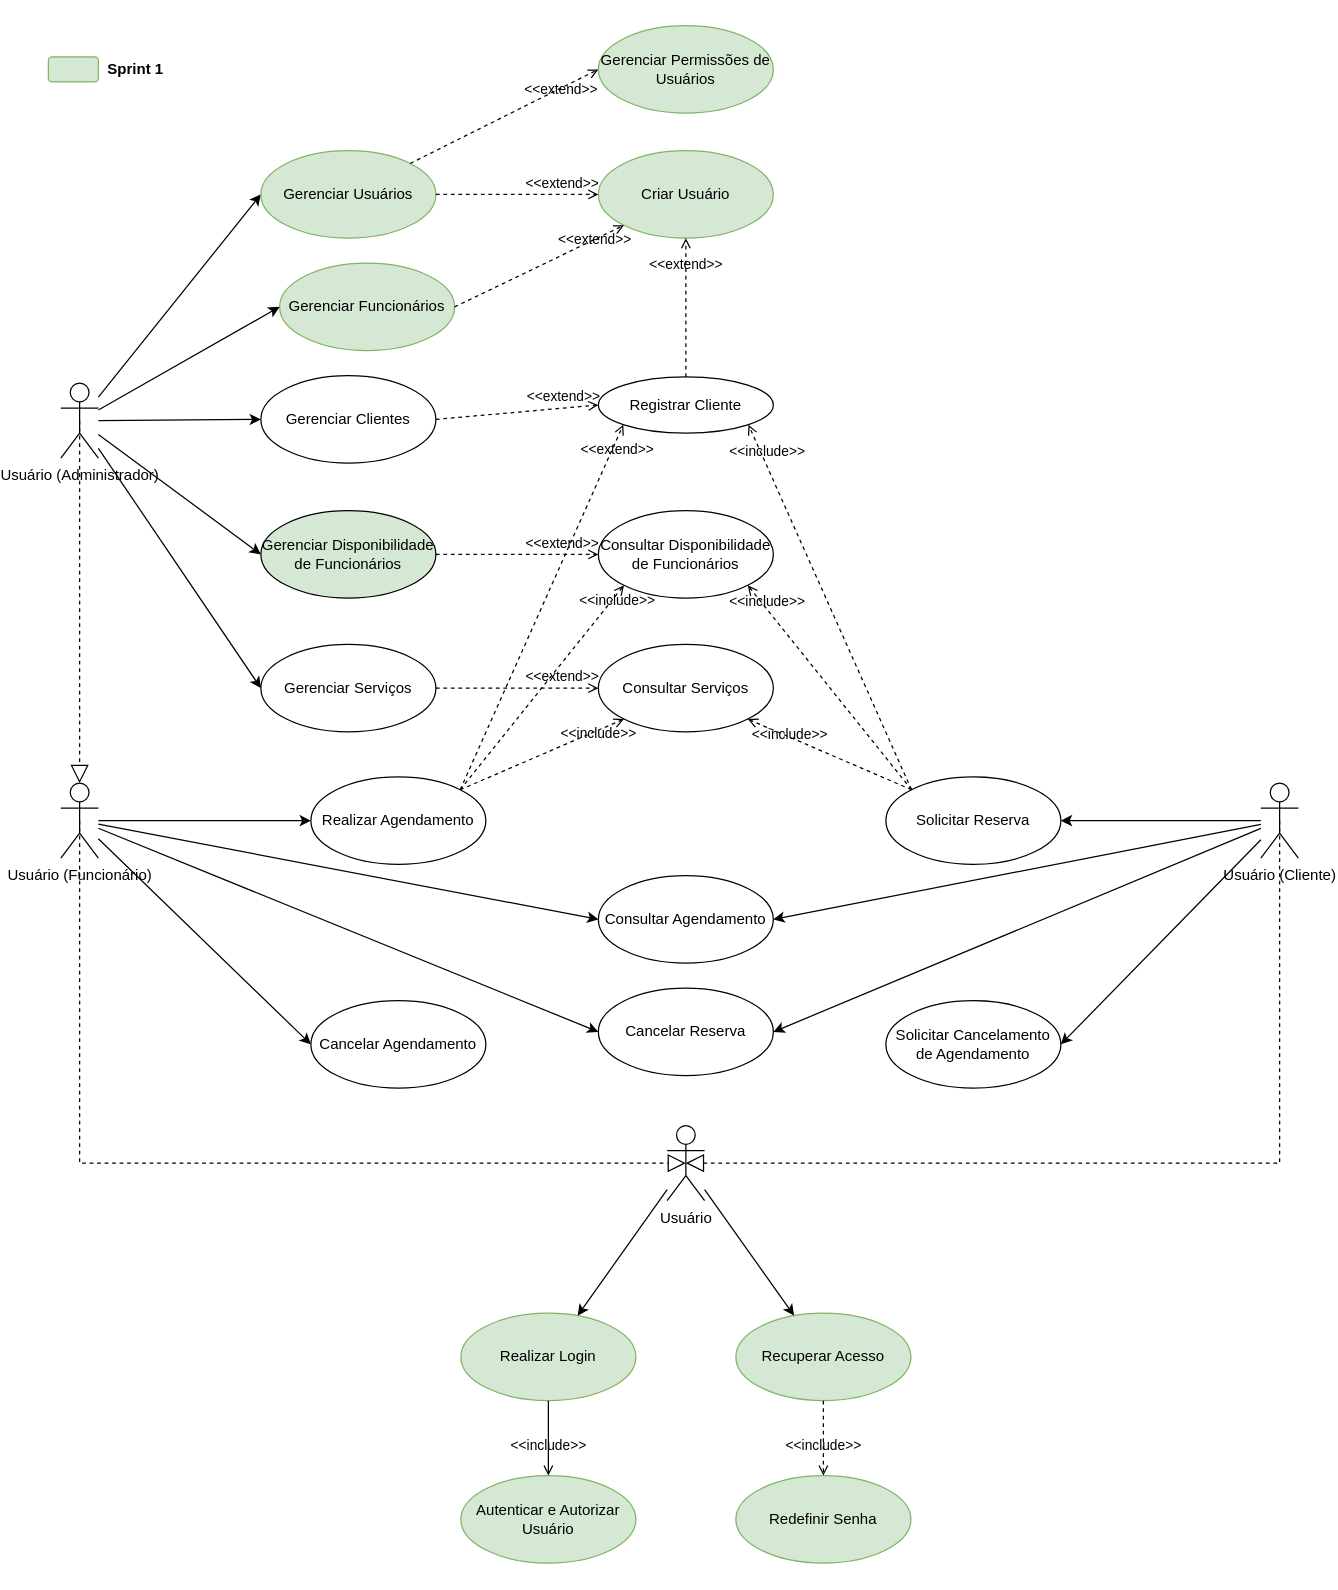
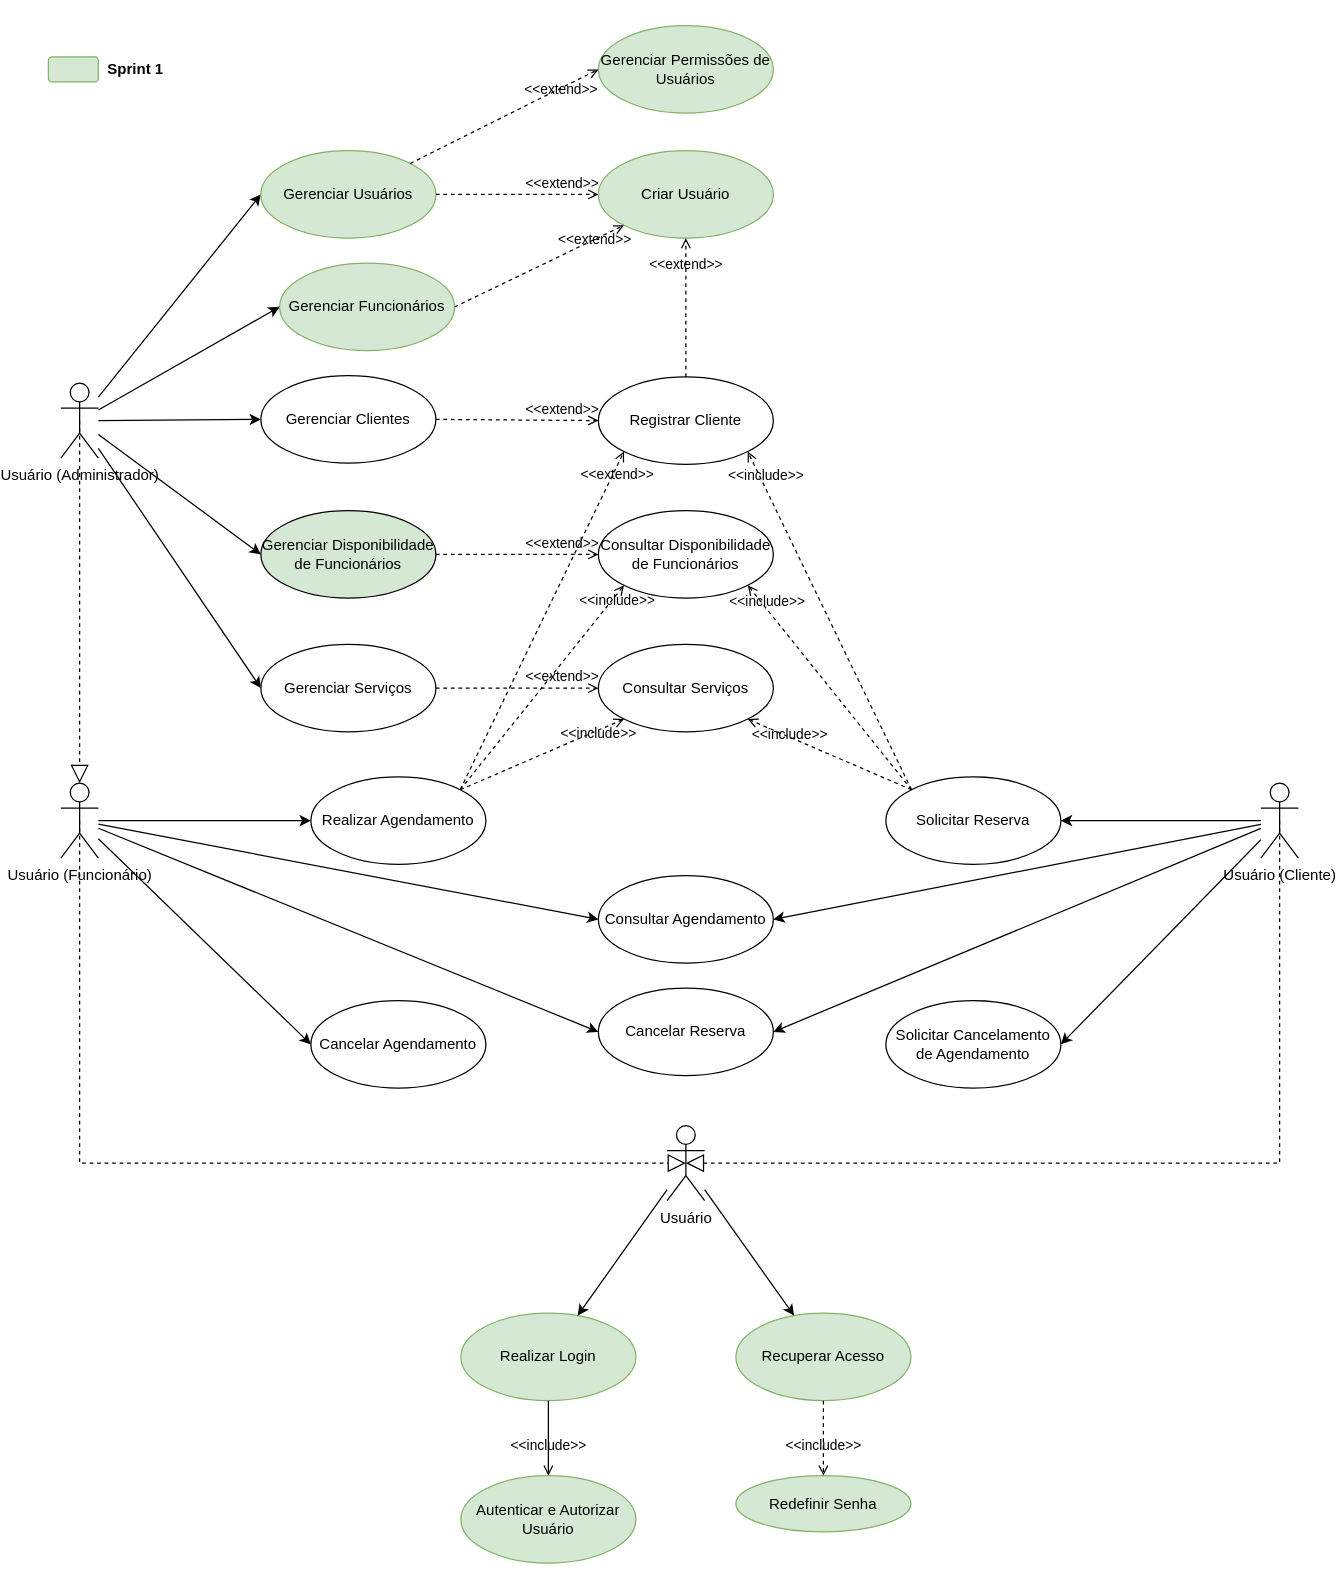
(686, 405) -> (686, 421)
(823, 1519) -> (823, 1504)
